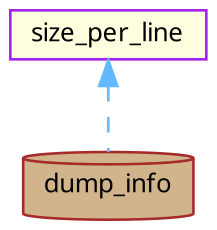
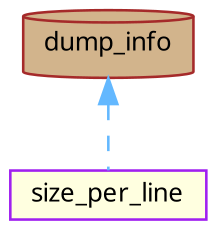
(108, 119) -> (108, 138)
